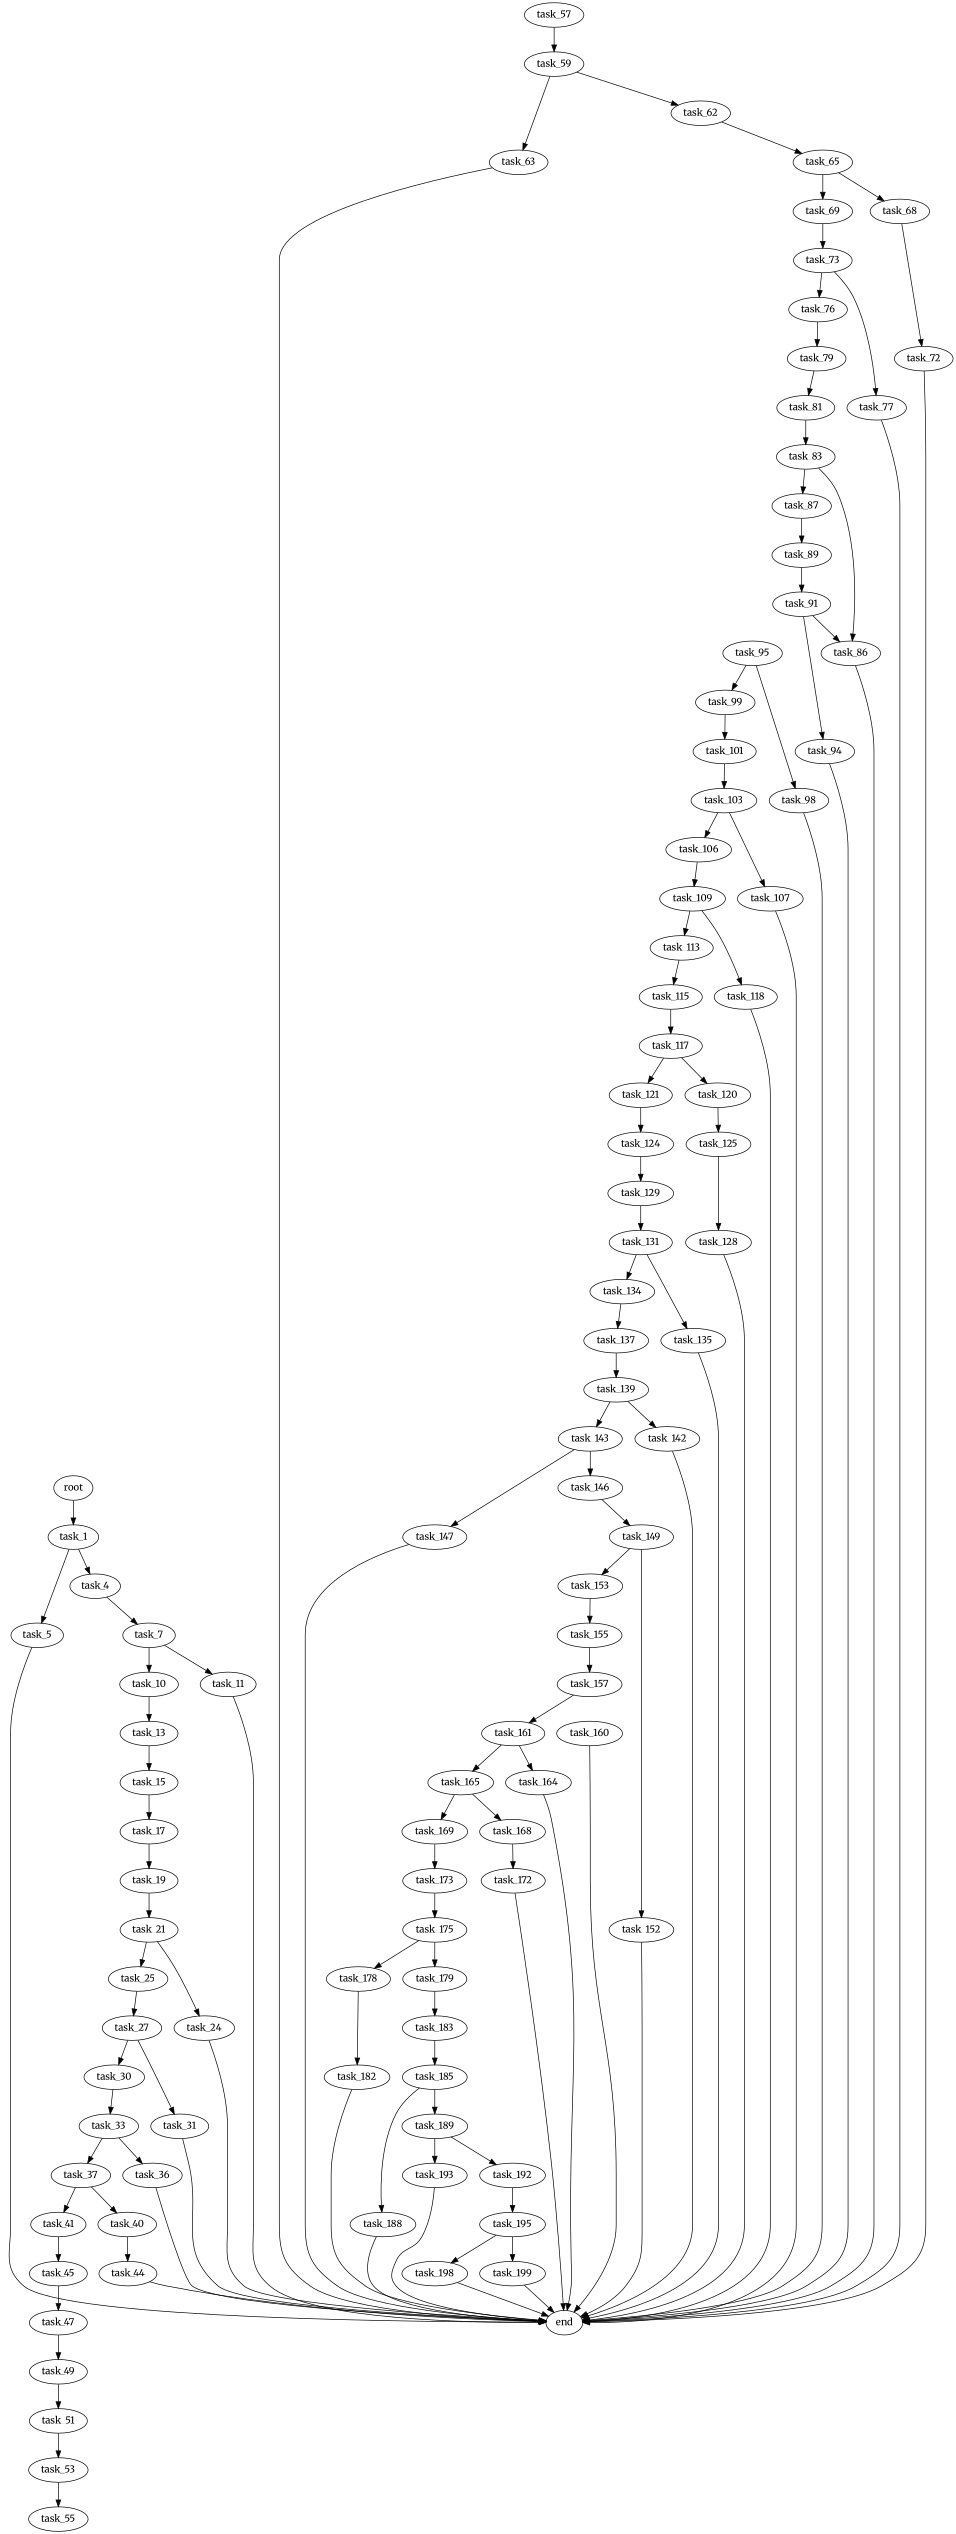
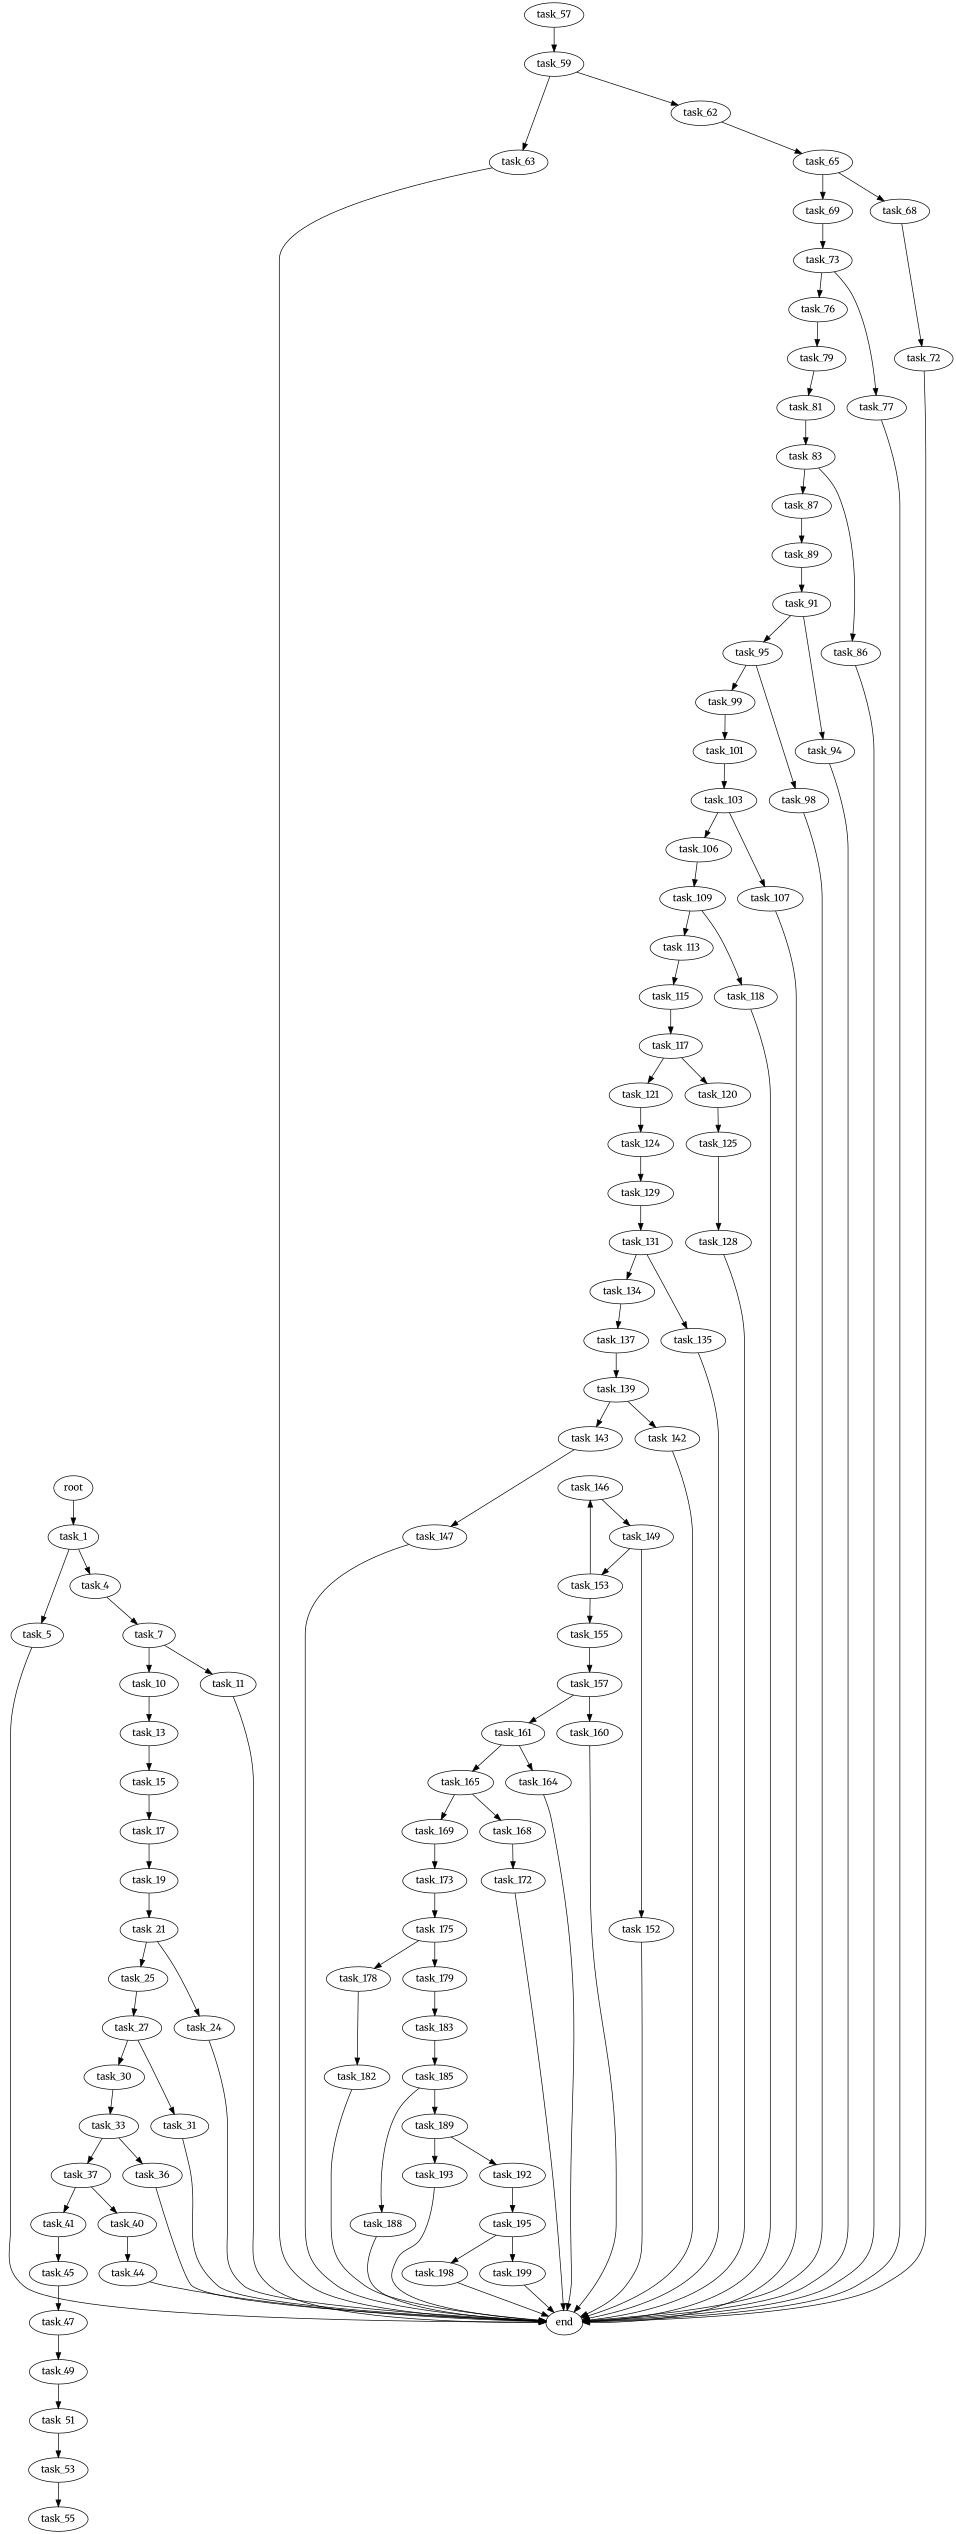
(824, 626) -> (780, 626)
(590, 1460) -> (590, 1541)
none -> (590, 1706)
